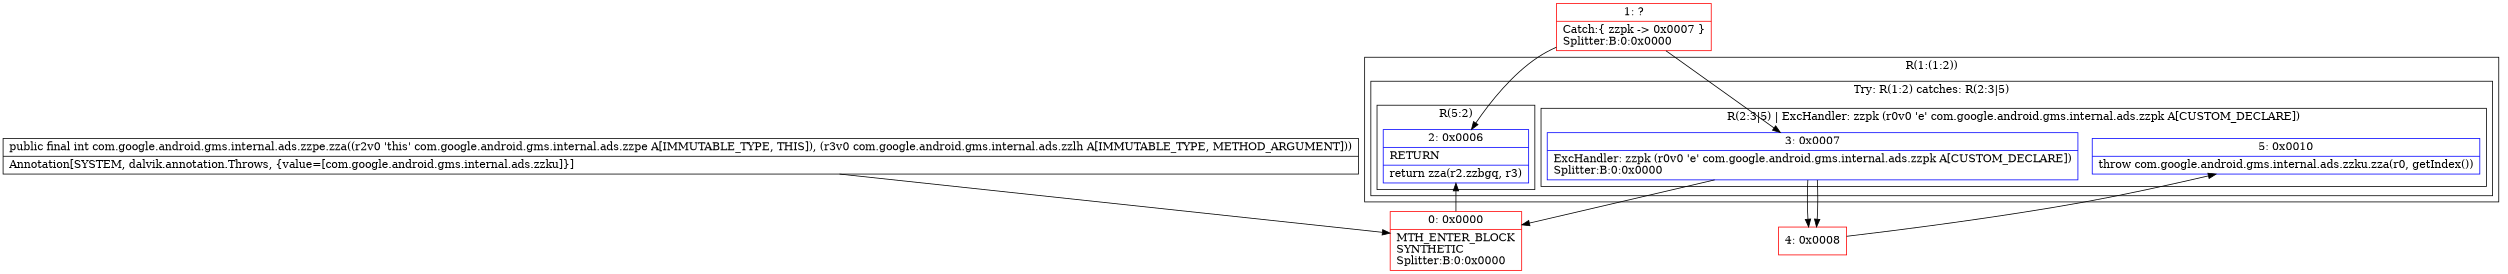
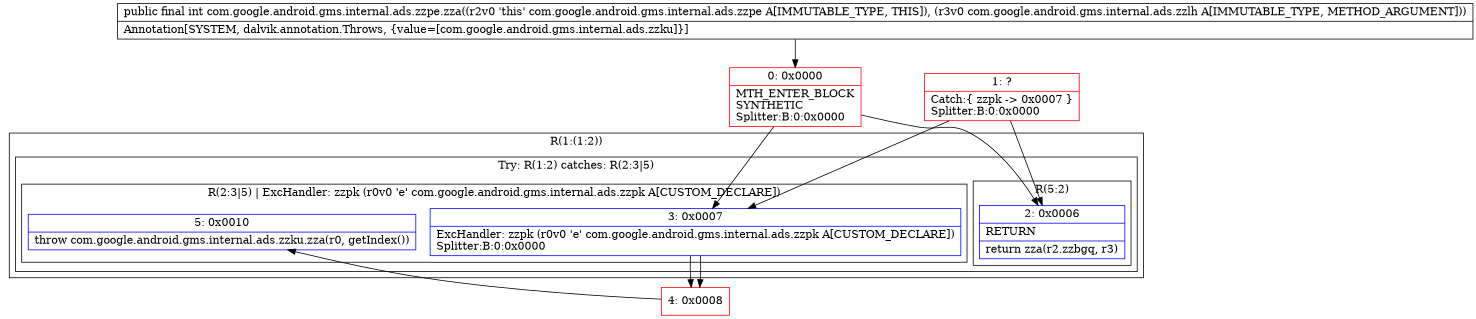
(1599, 207) -> (746, 164)
